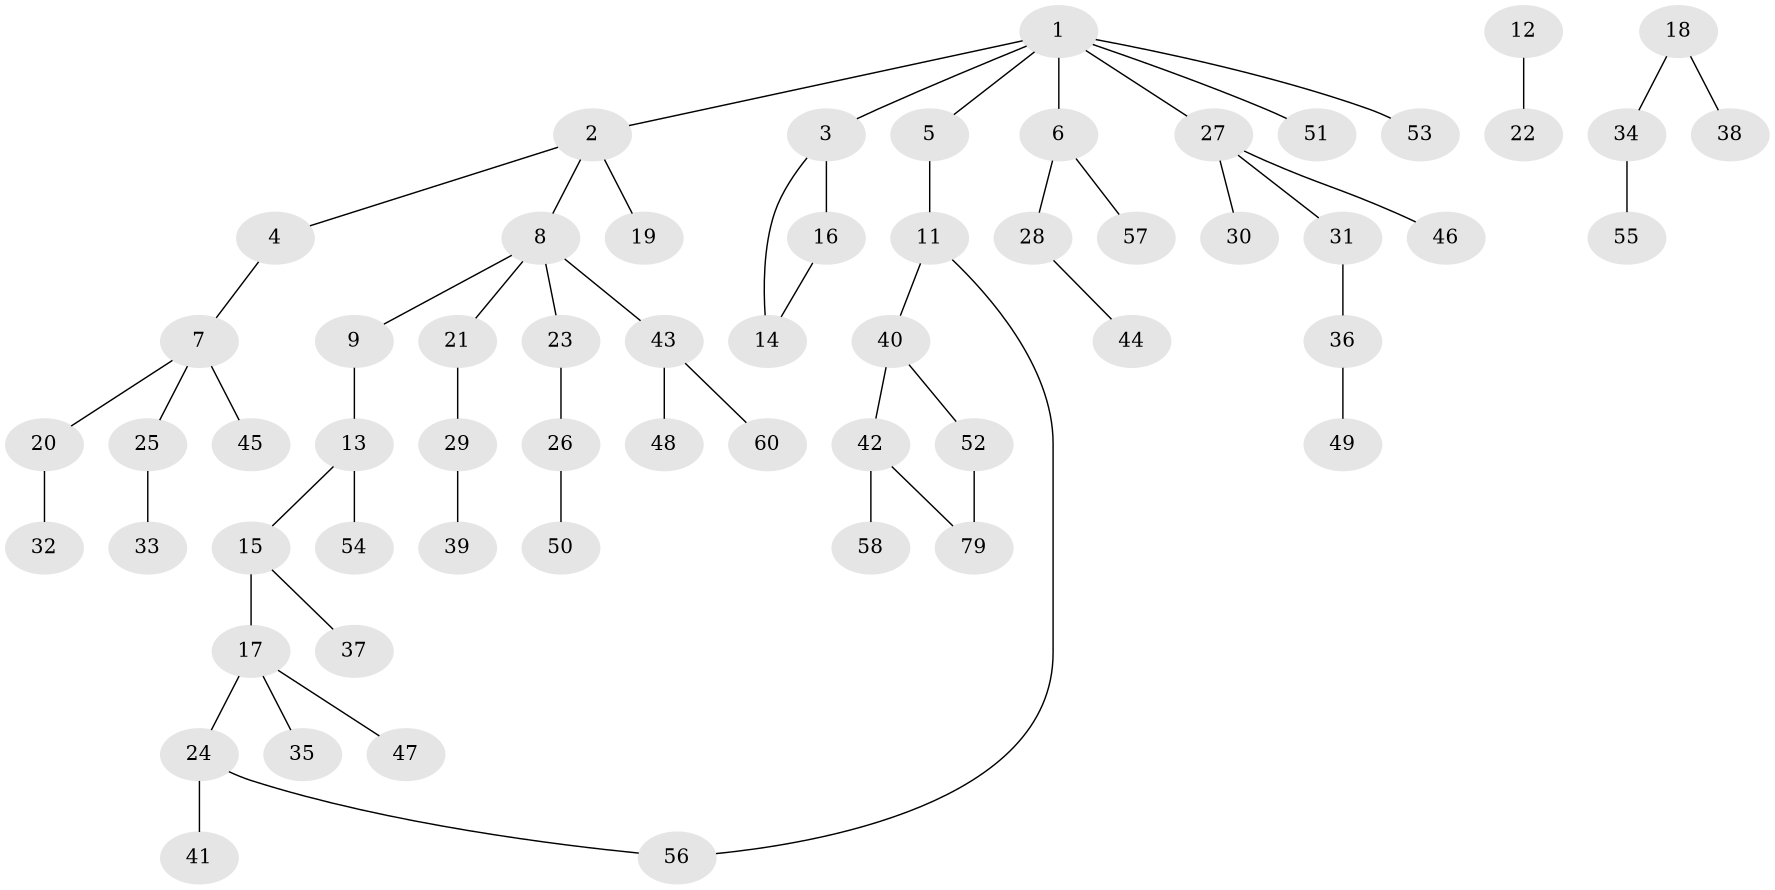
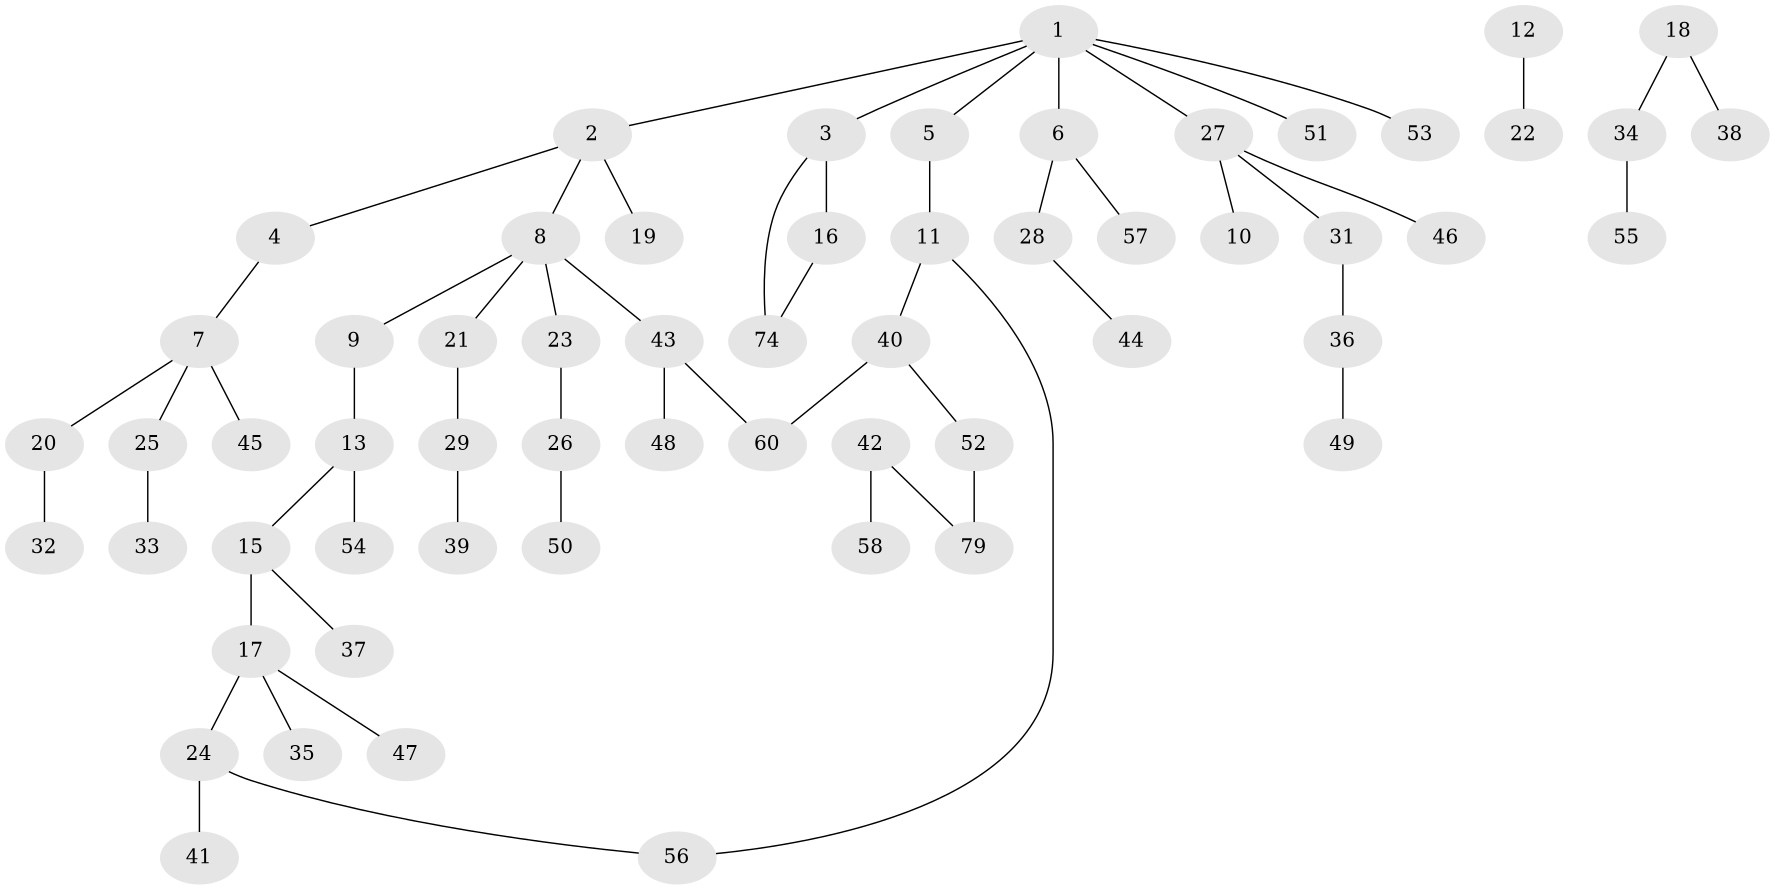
(1240, 238) -> (1240, 238)
(768, 341) -> (768, 341)
(881, 393) -> (829, 393)
